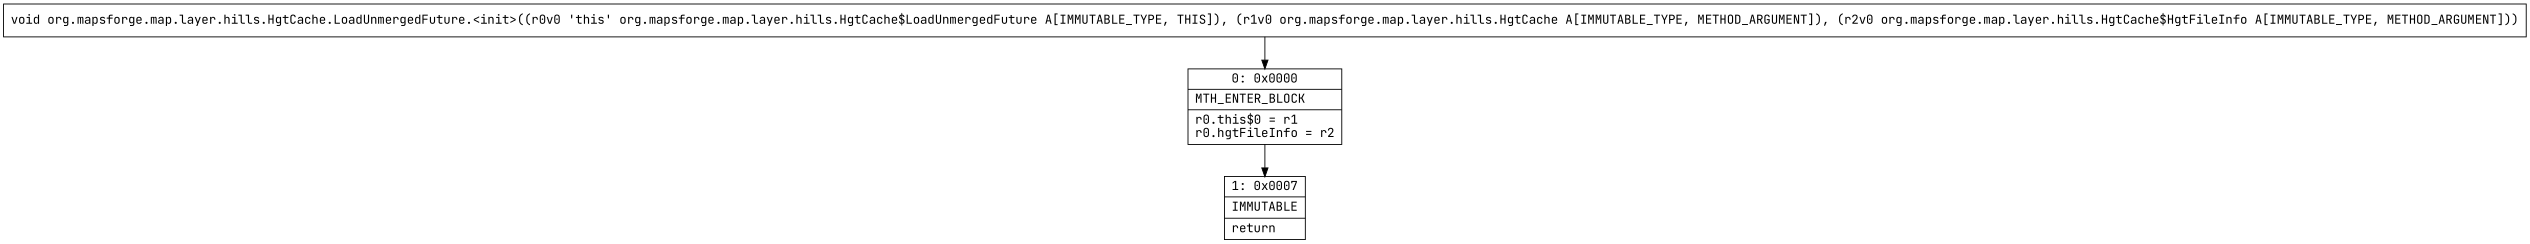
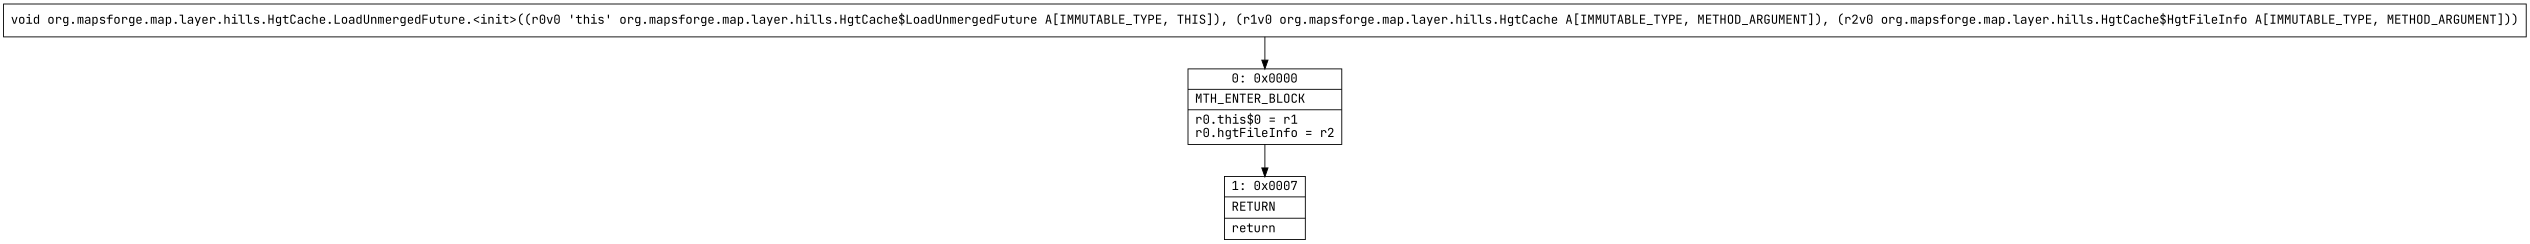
(1265, 207) -> (1254, 207)
